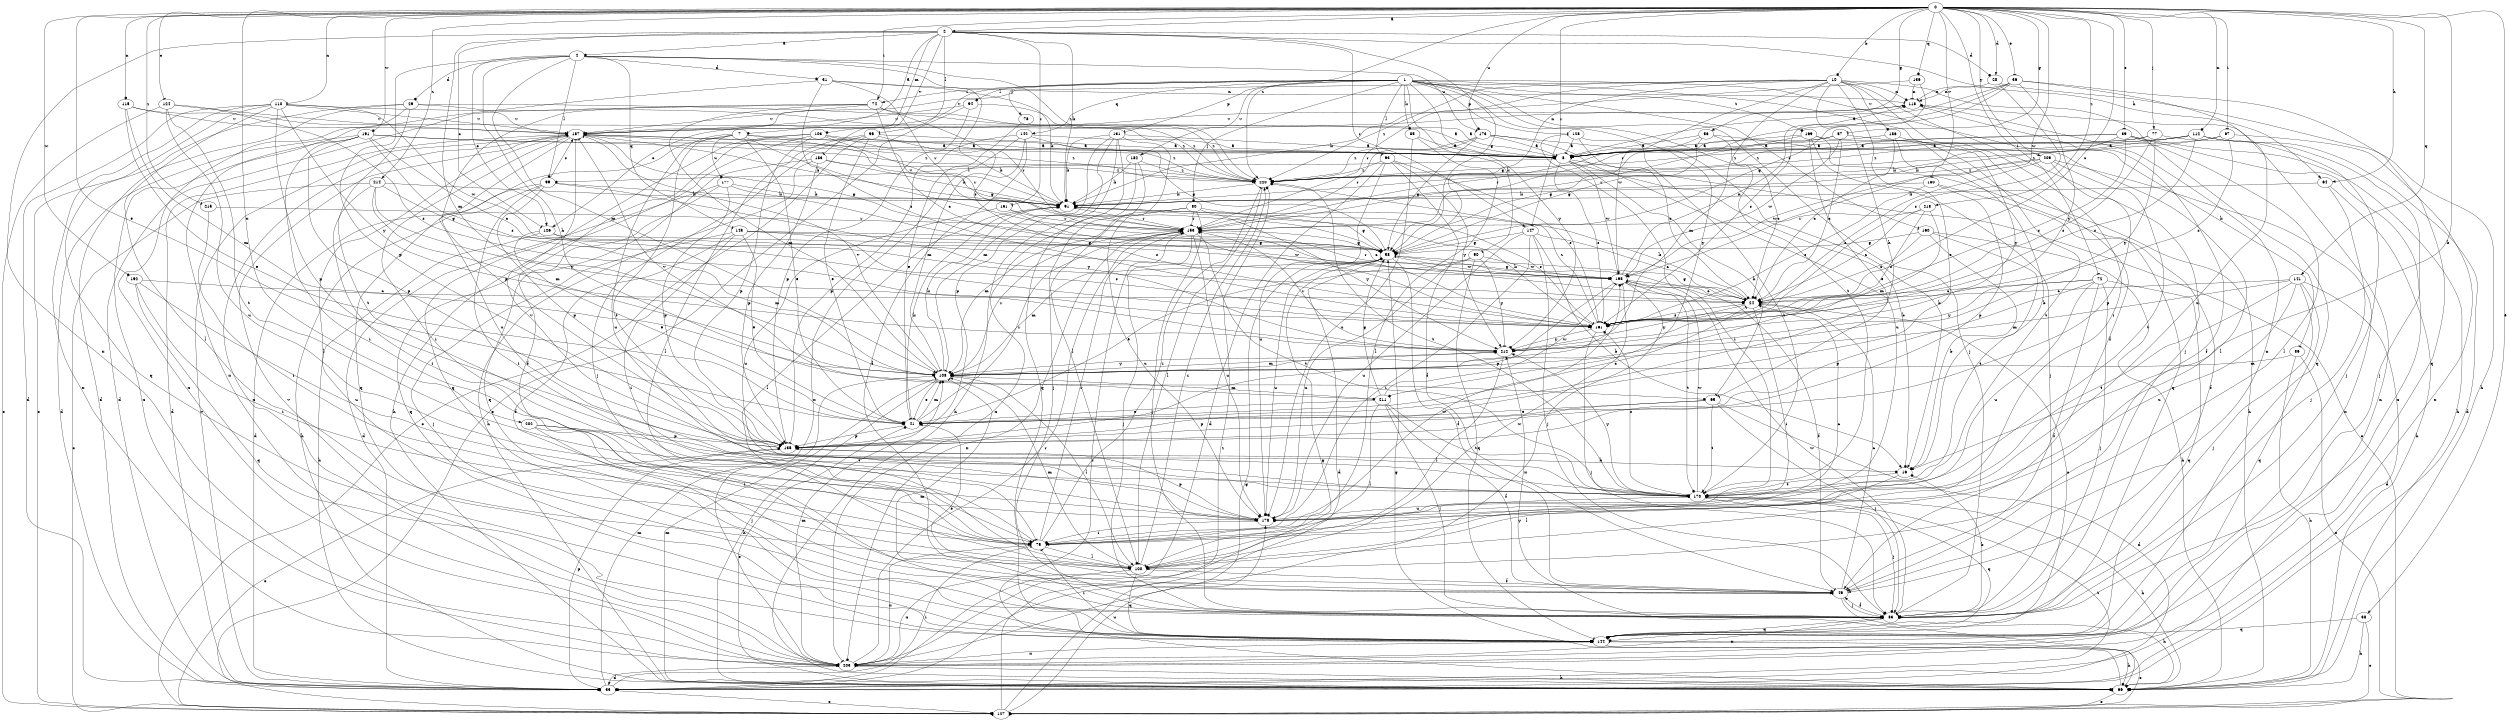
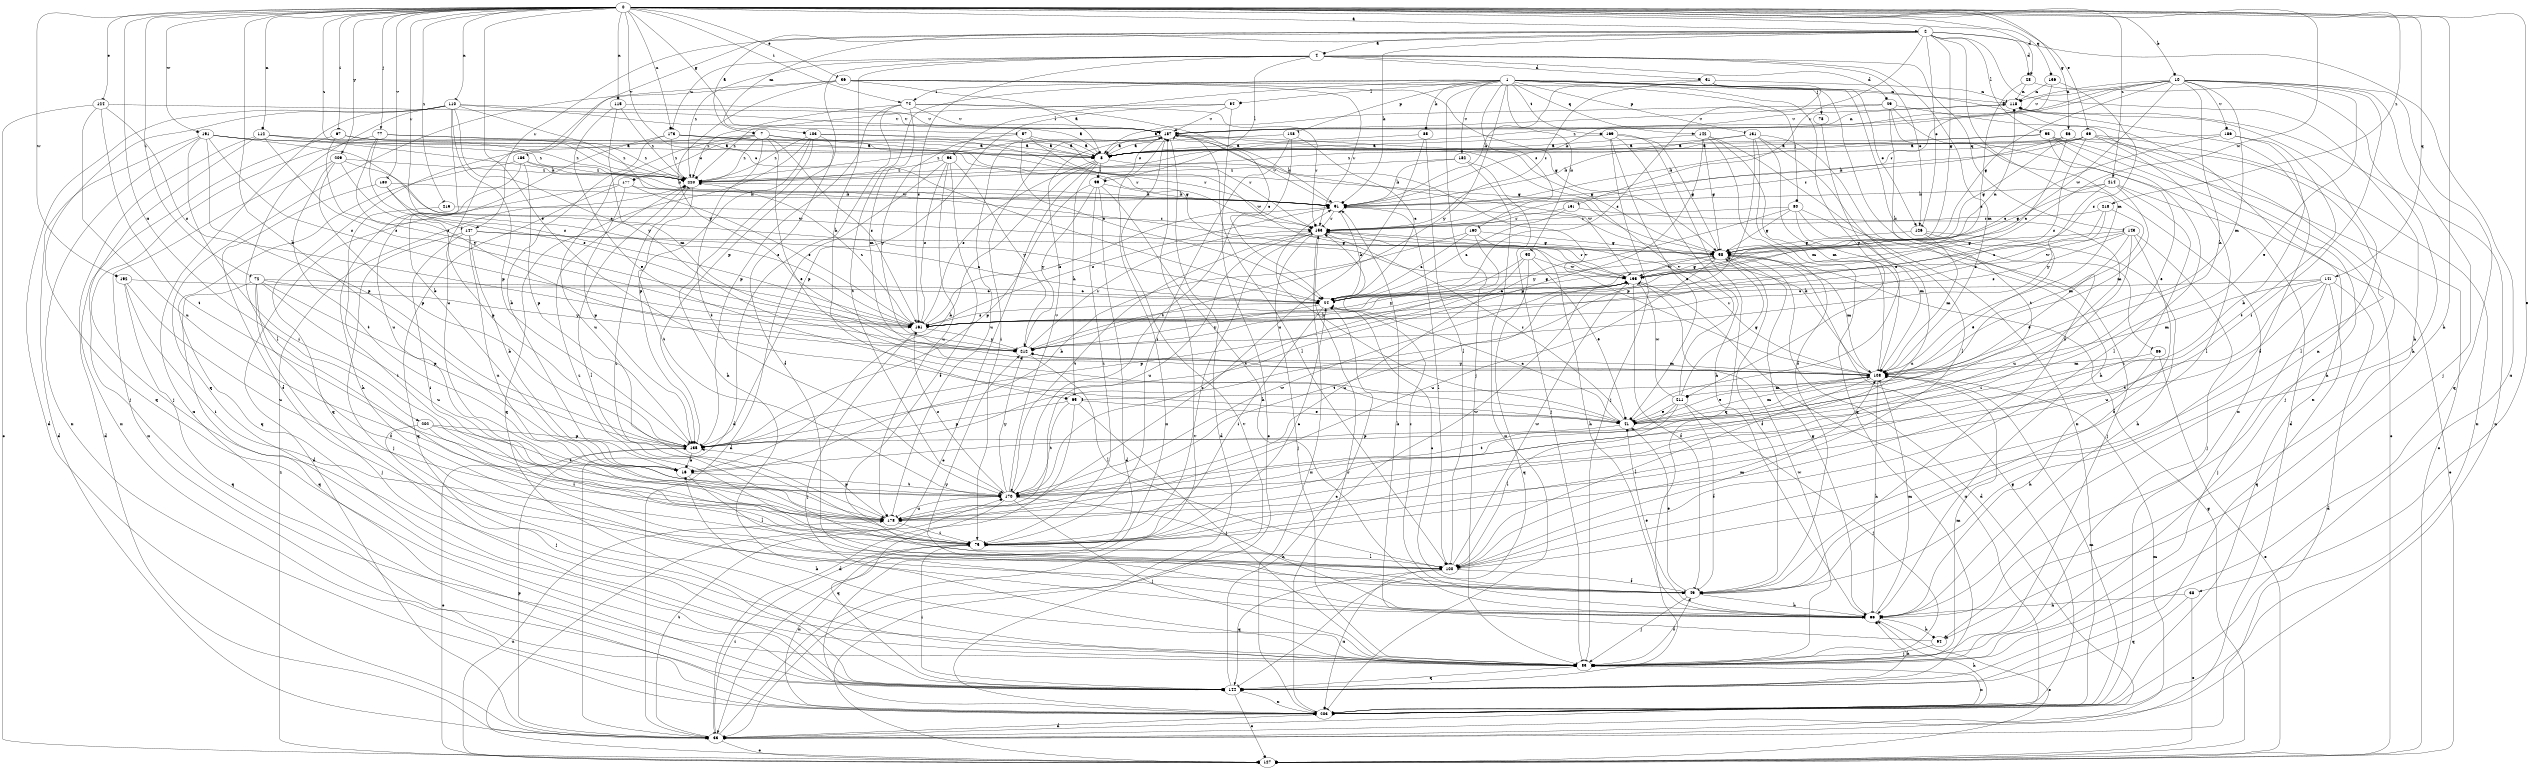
none -> (735, 168)
none -> (451, 314)
(2370, 503) -> (1907, 624)
